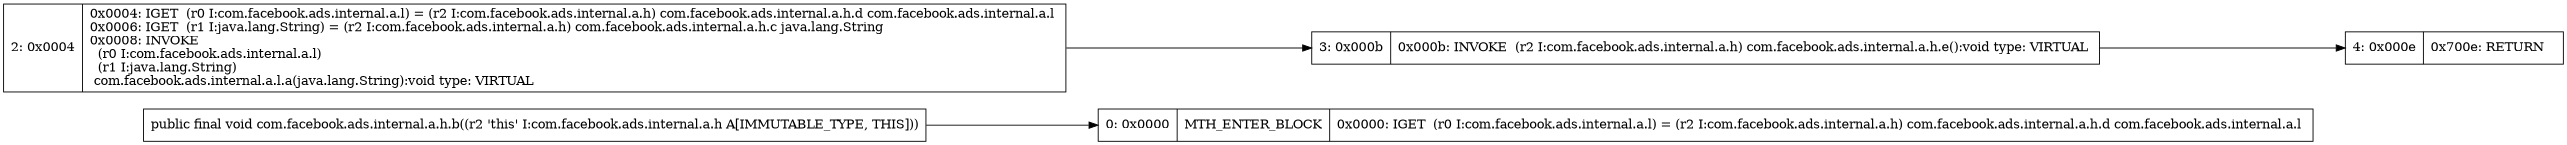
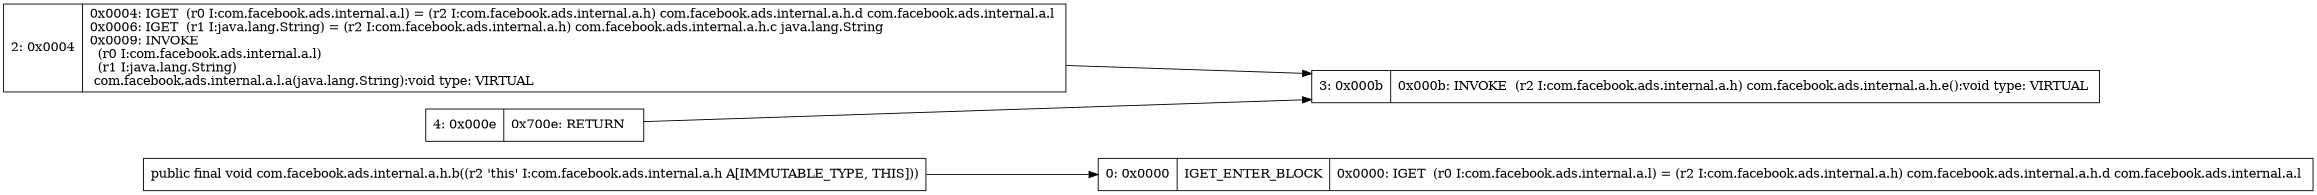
(148, 41) -> (148, 41)
(2218, 48) -> (973, 111)
(1253, 125) -> (1253, 174)
